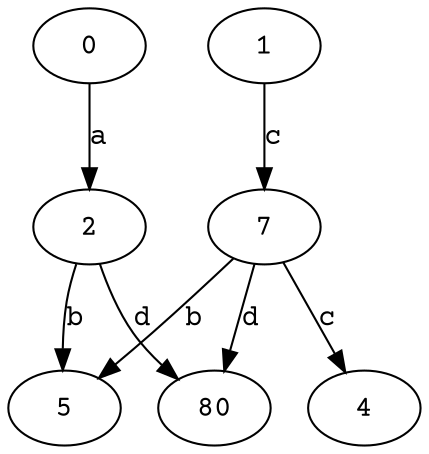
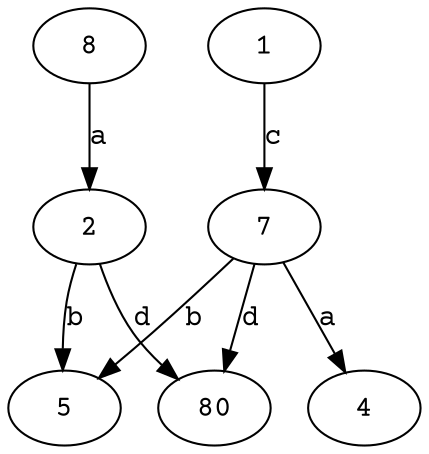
(90, 46) -> (90, 46)
(328, 317) -> (328, 317)
